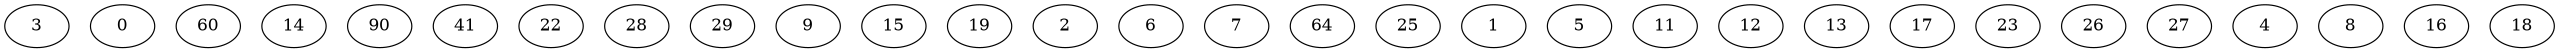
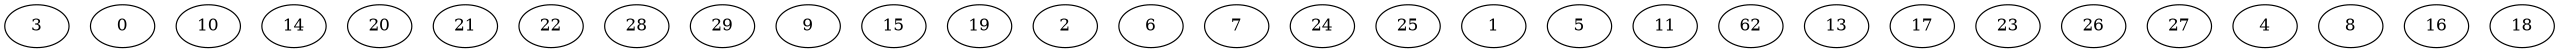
(208, 26) -> (208, 26)
(380, 26) -> (380, 26)
(465, 26) -> (465, 26)
(1322, 26) -> (1322, 26)
(1751, 26) -> (1751, 26)
